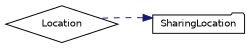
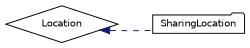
(121, 18) -> (131, 31)
